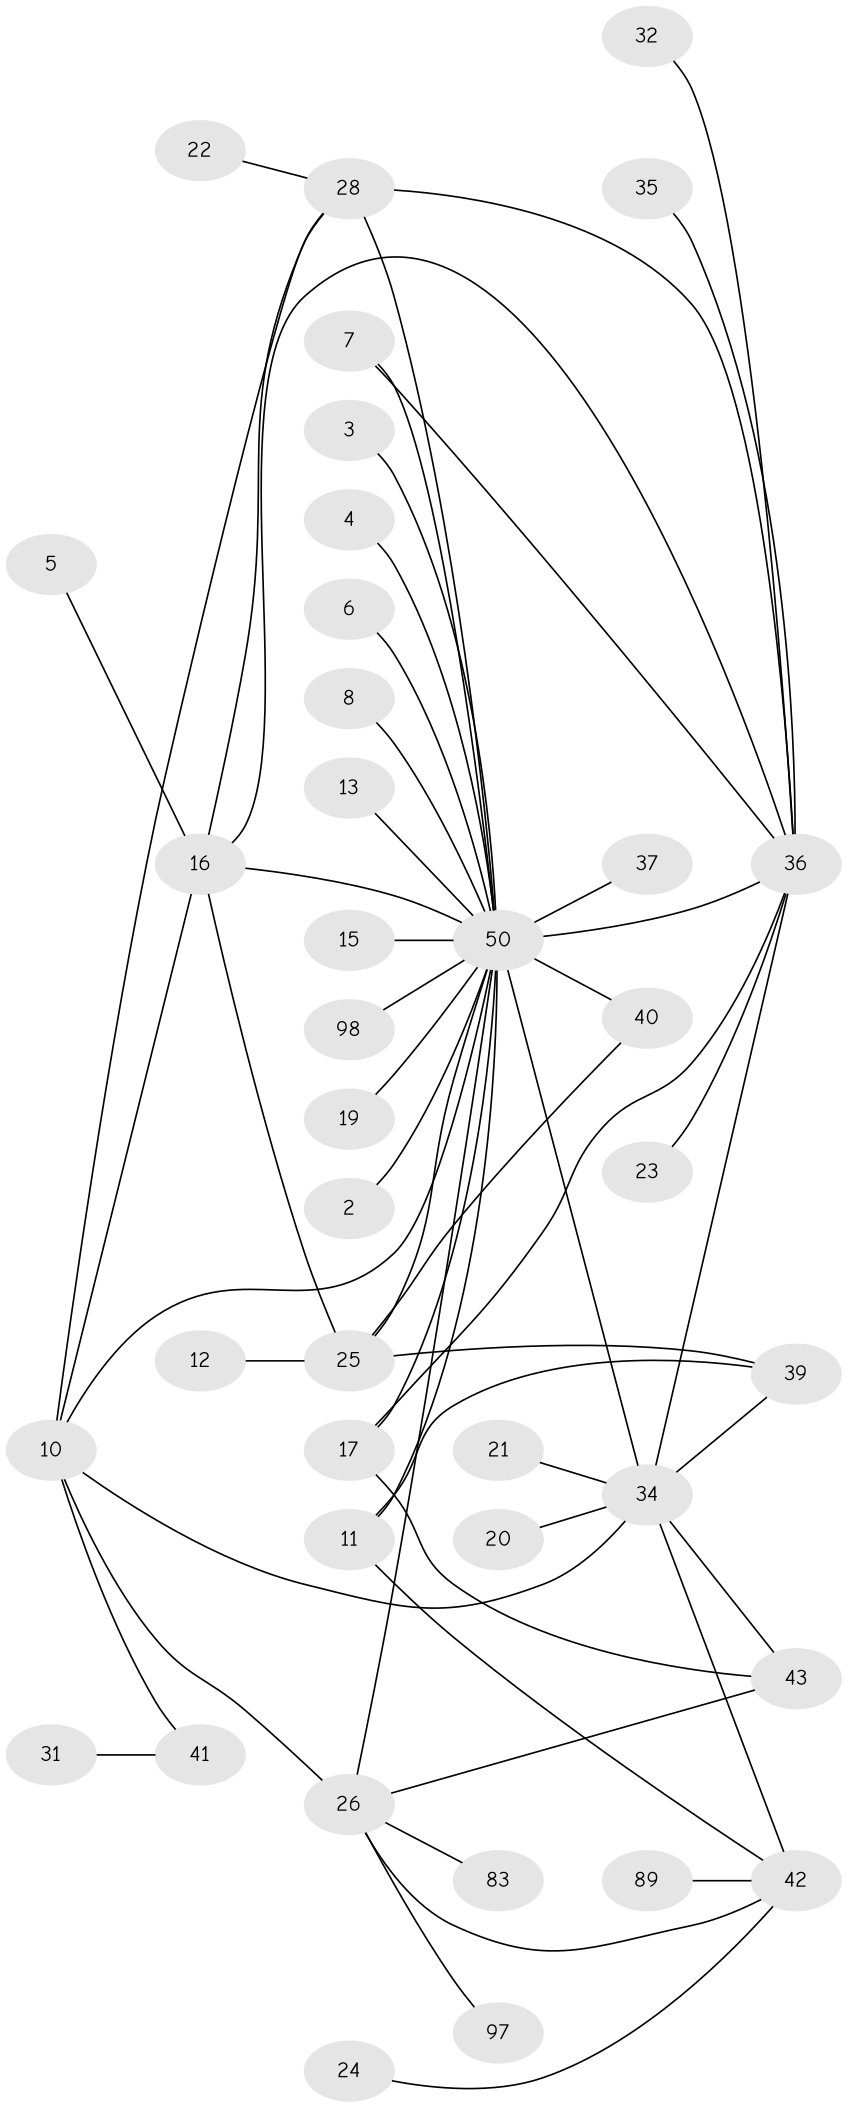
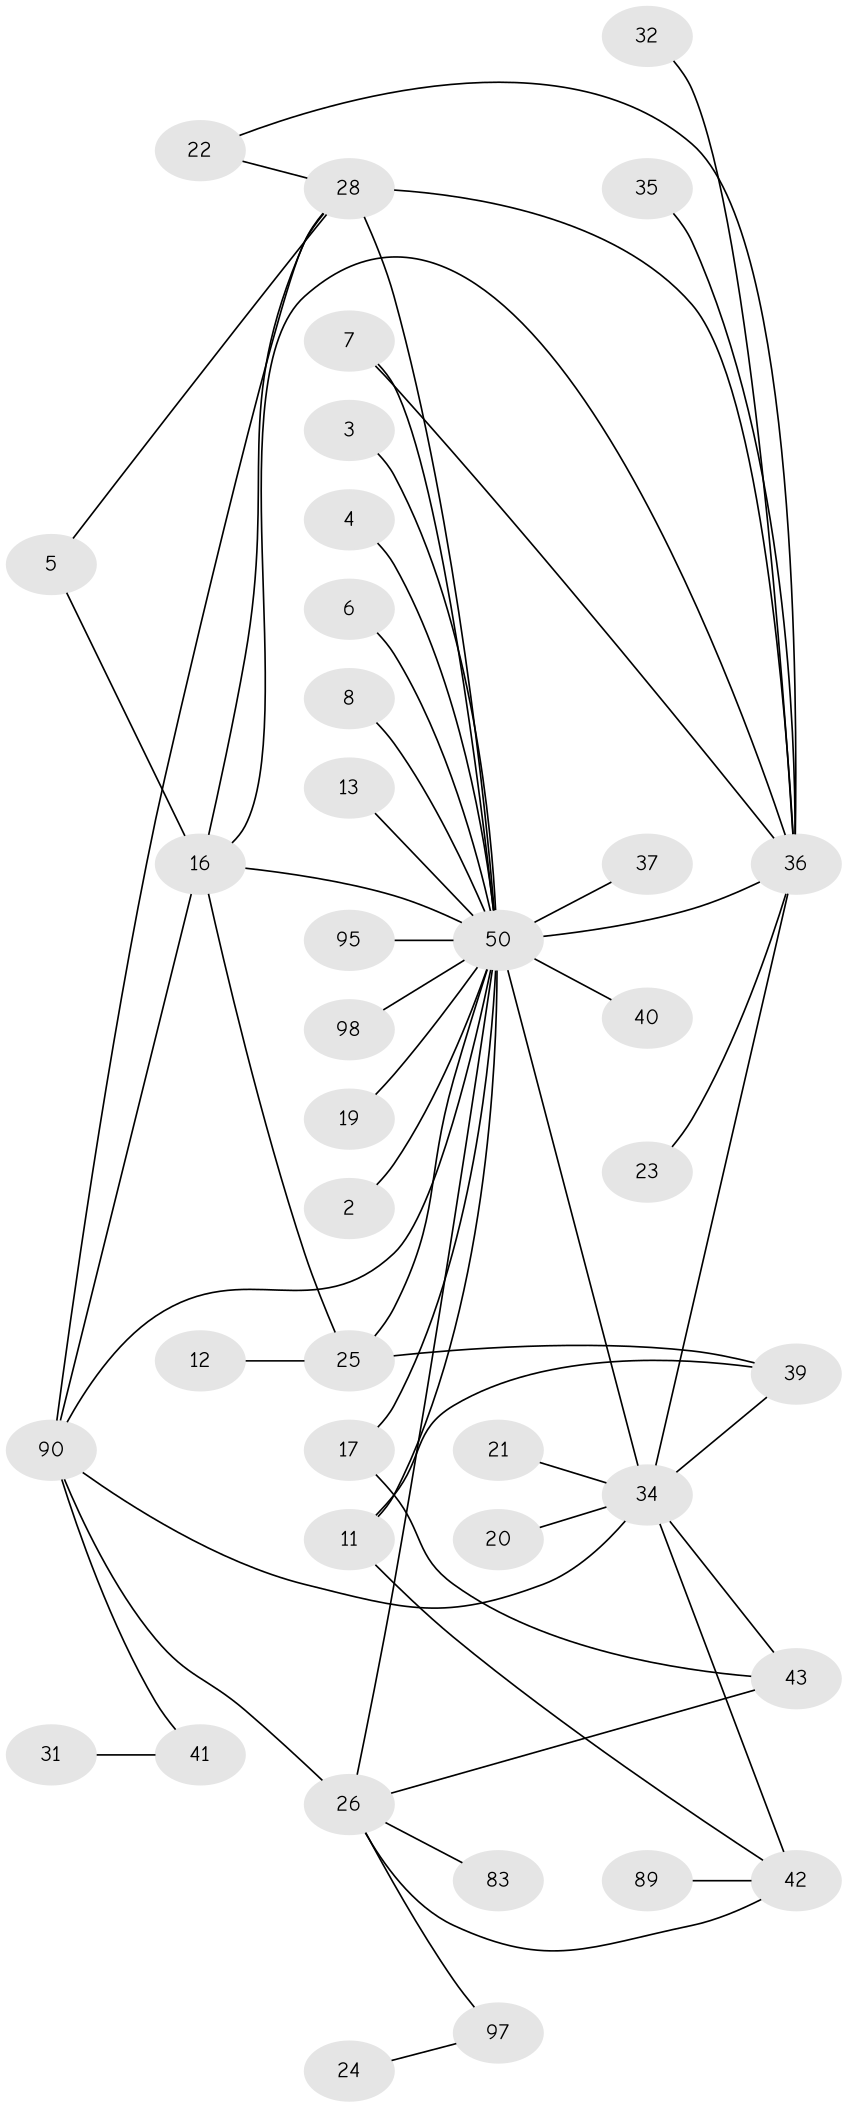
none -> (199, 376)
(349, 940) -> (349, 940)
(582, 1156) -> (745, 248)
(496, 1176) -> none
(51, 1450) -> (51, 1450)
(605, 2049) -> (424, 2052)
